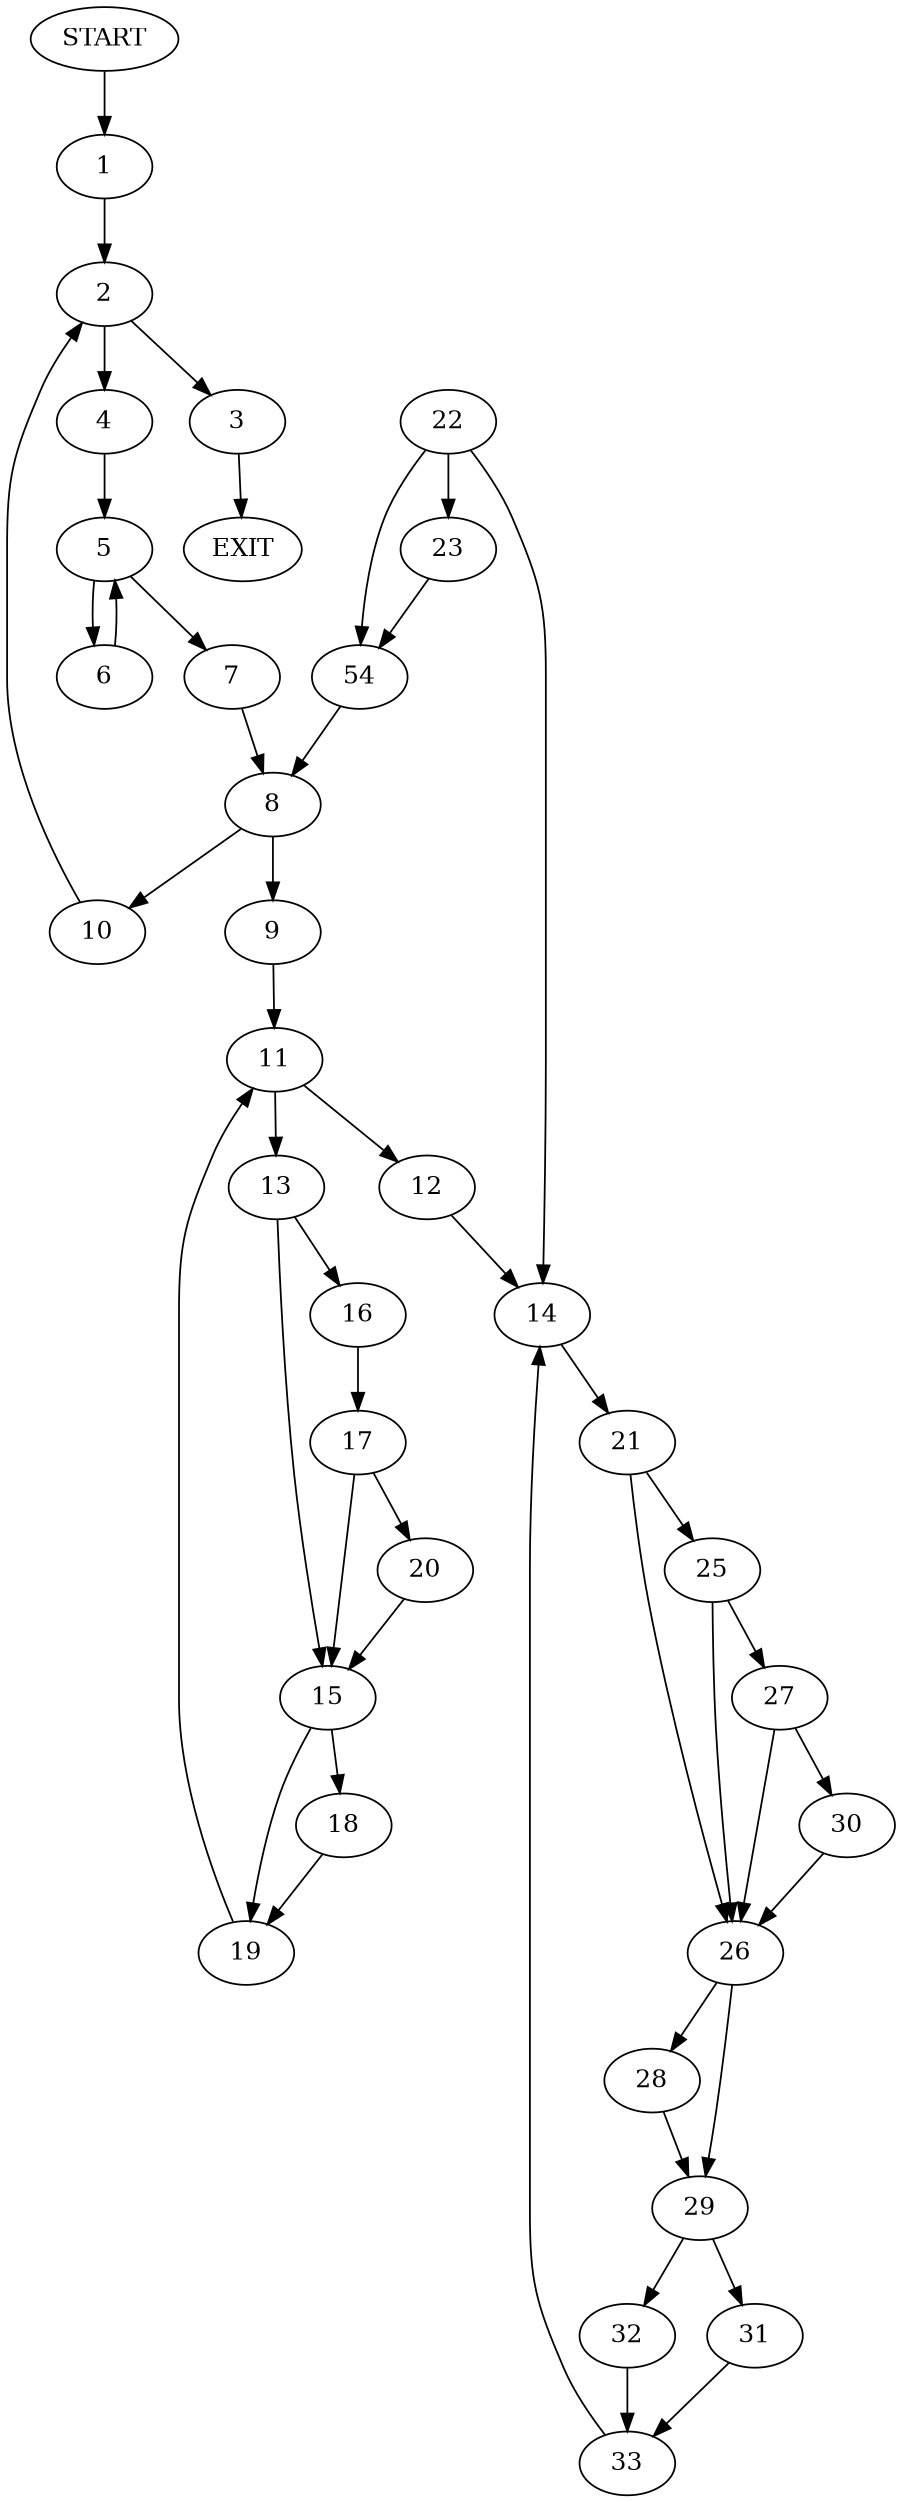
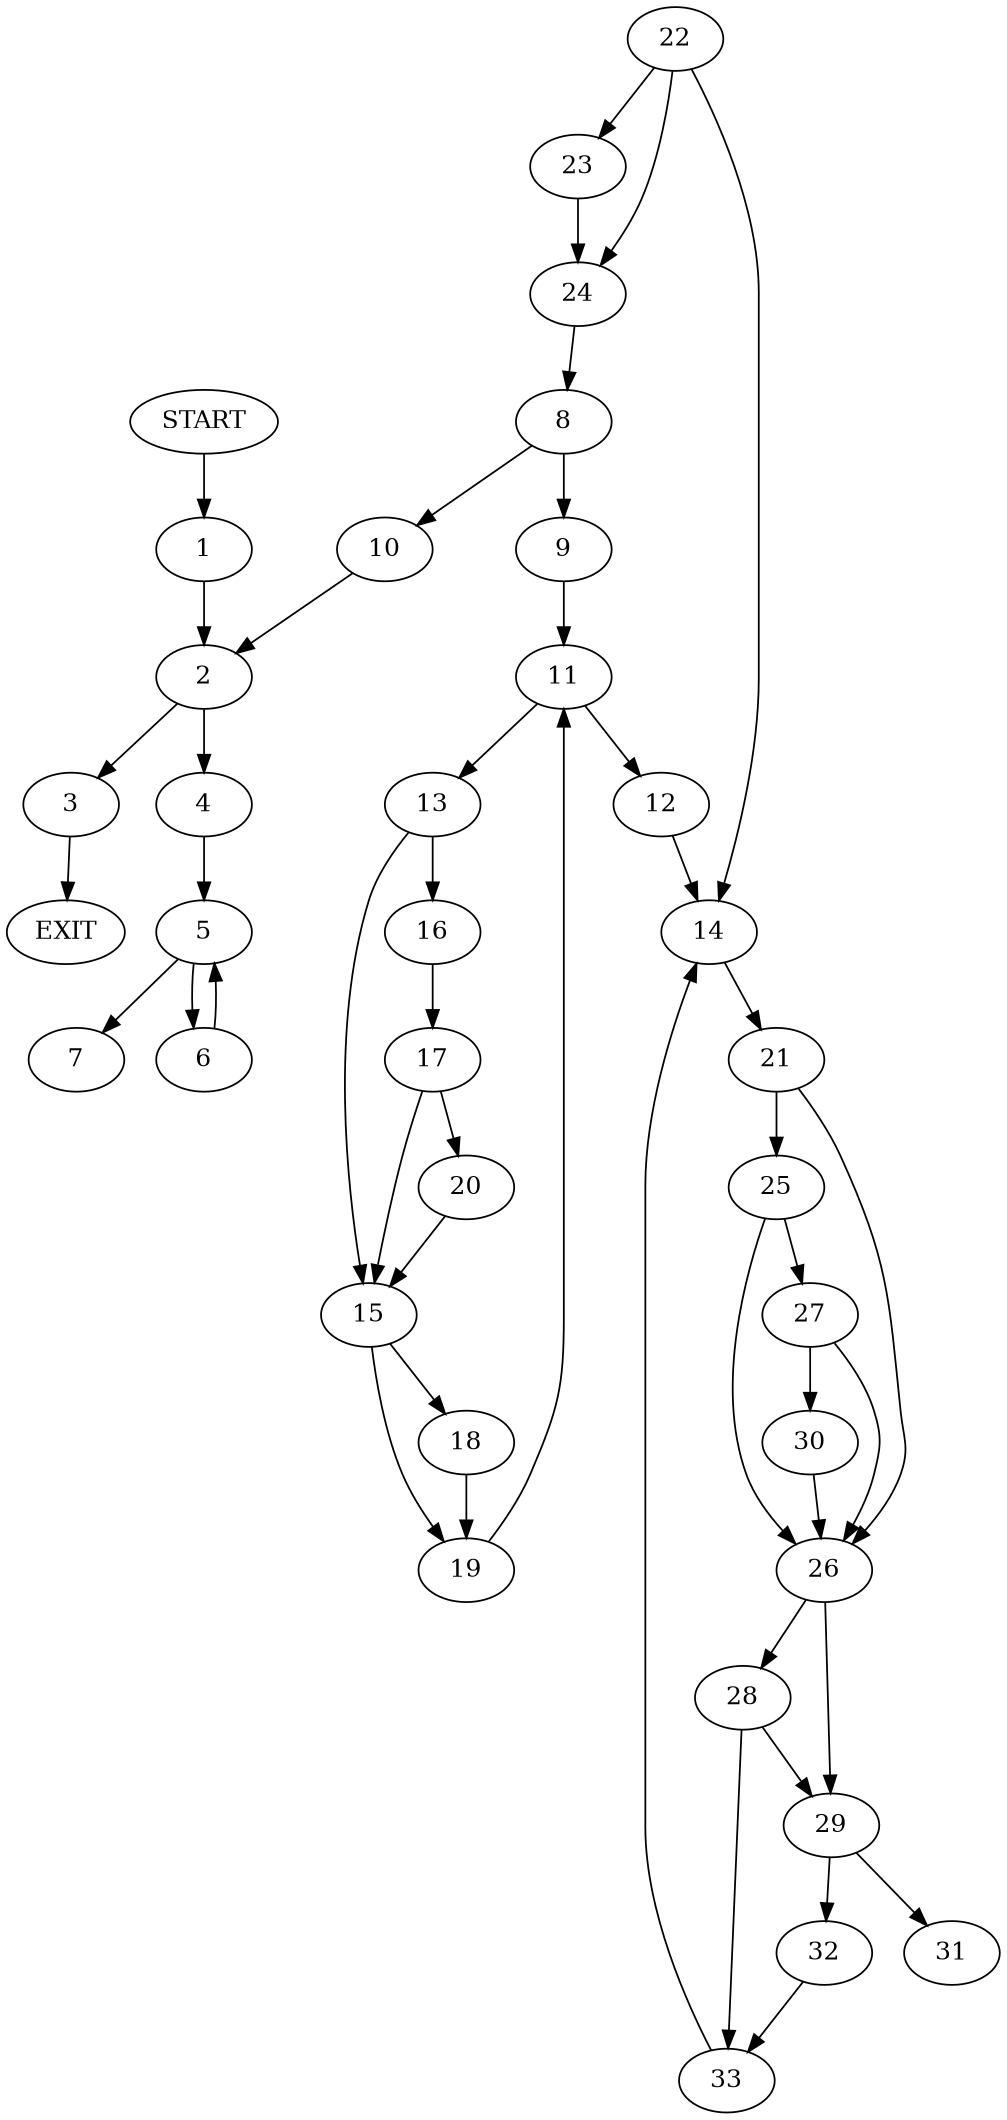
(360, 677) -> (578, 294)
(250, 732) -> none
(698, 2393) -> (735, 1880)
